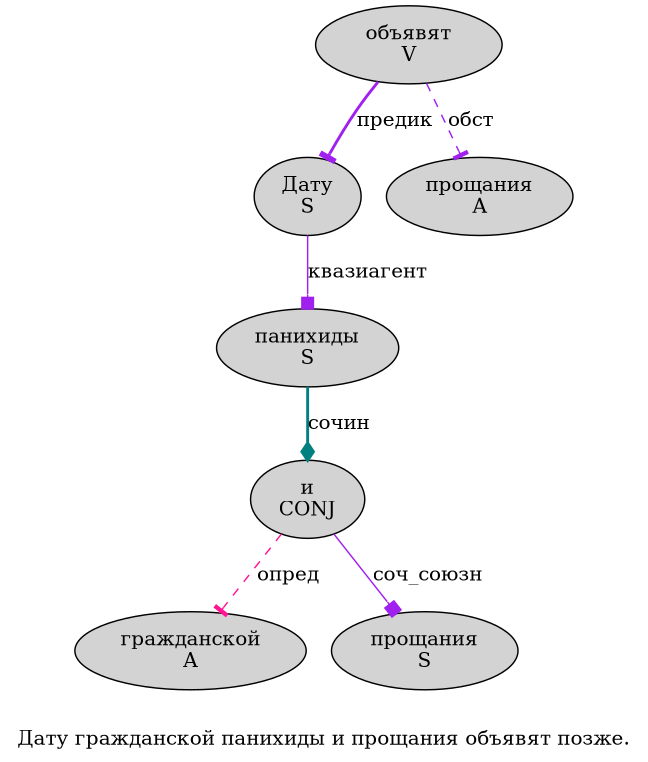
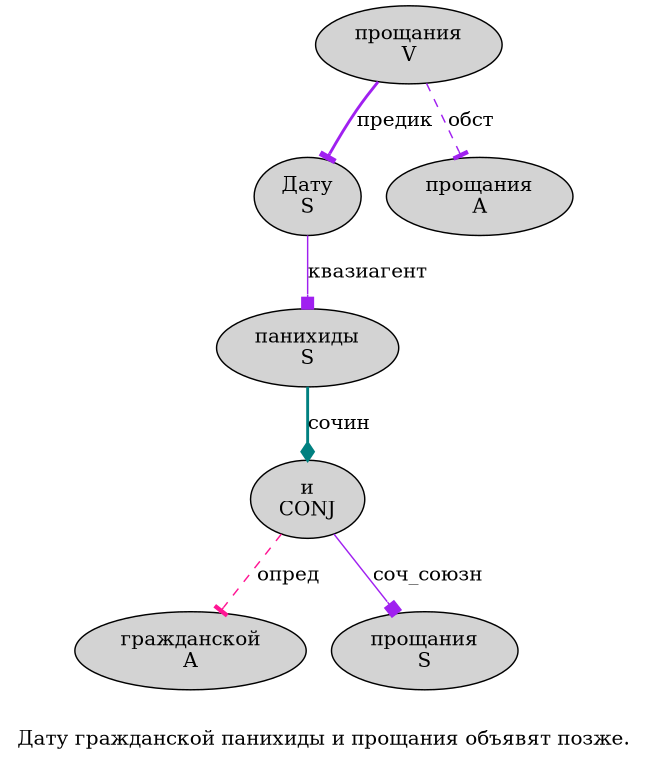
(409, 45) -> (409, 45)
